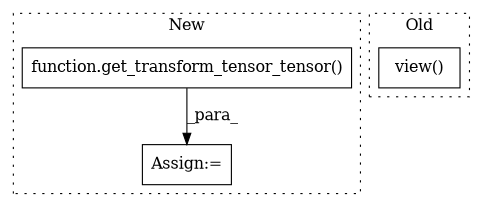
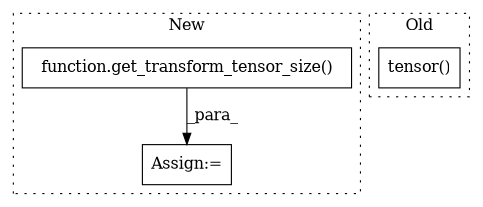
(187, 68) -> (187, 68)
(419, 68) -> (419, 68)
